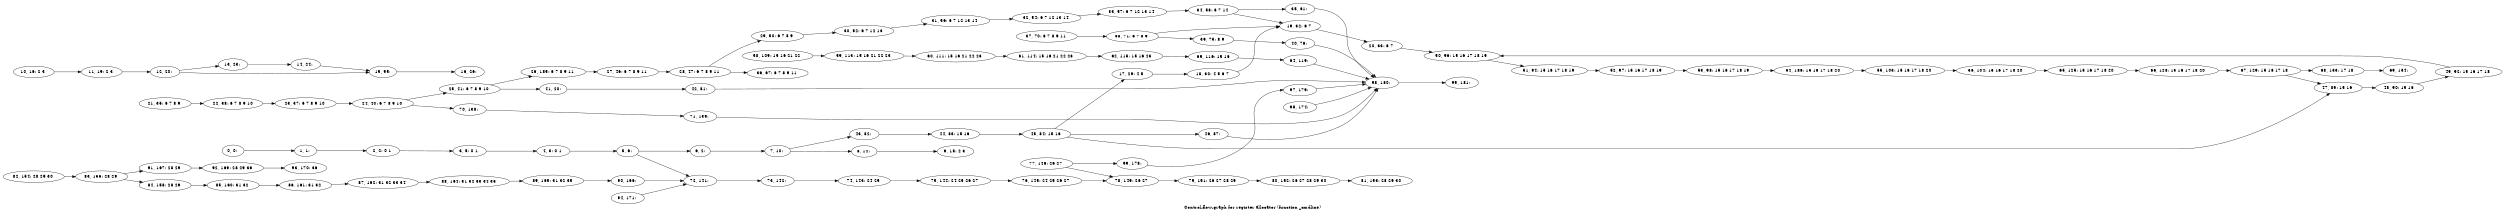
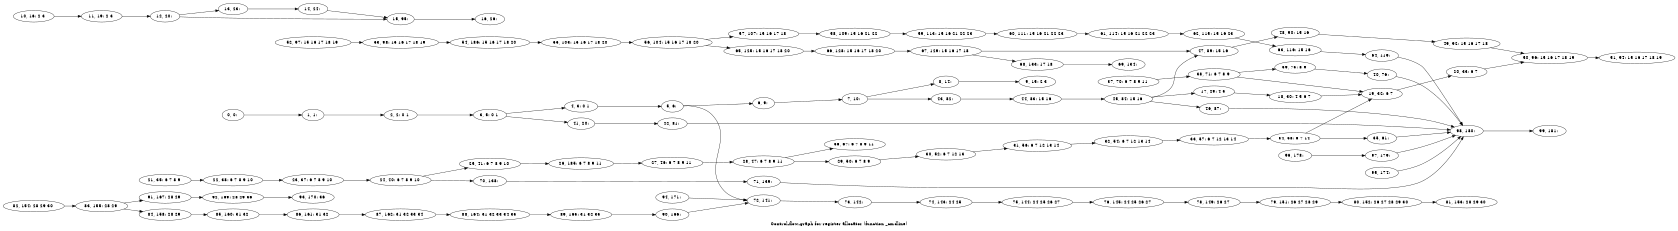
none -> (764, 34)
(1213, 57) -> (1295, 50)
(1592, 71) -> none
(518, 89) -> (535, 119)
(700, 151) -> (764, 103)
(1047, 164) -> none
(1132, 164) -> (1295, 156)
